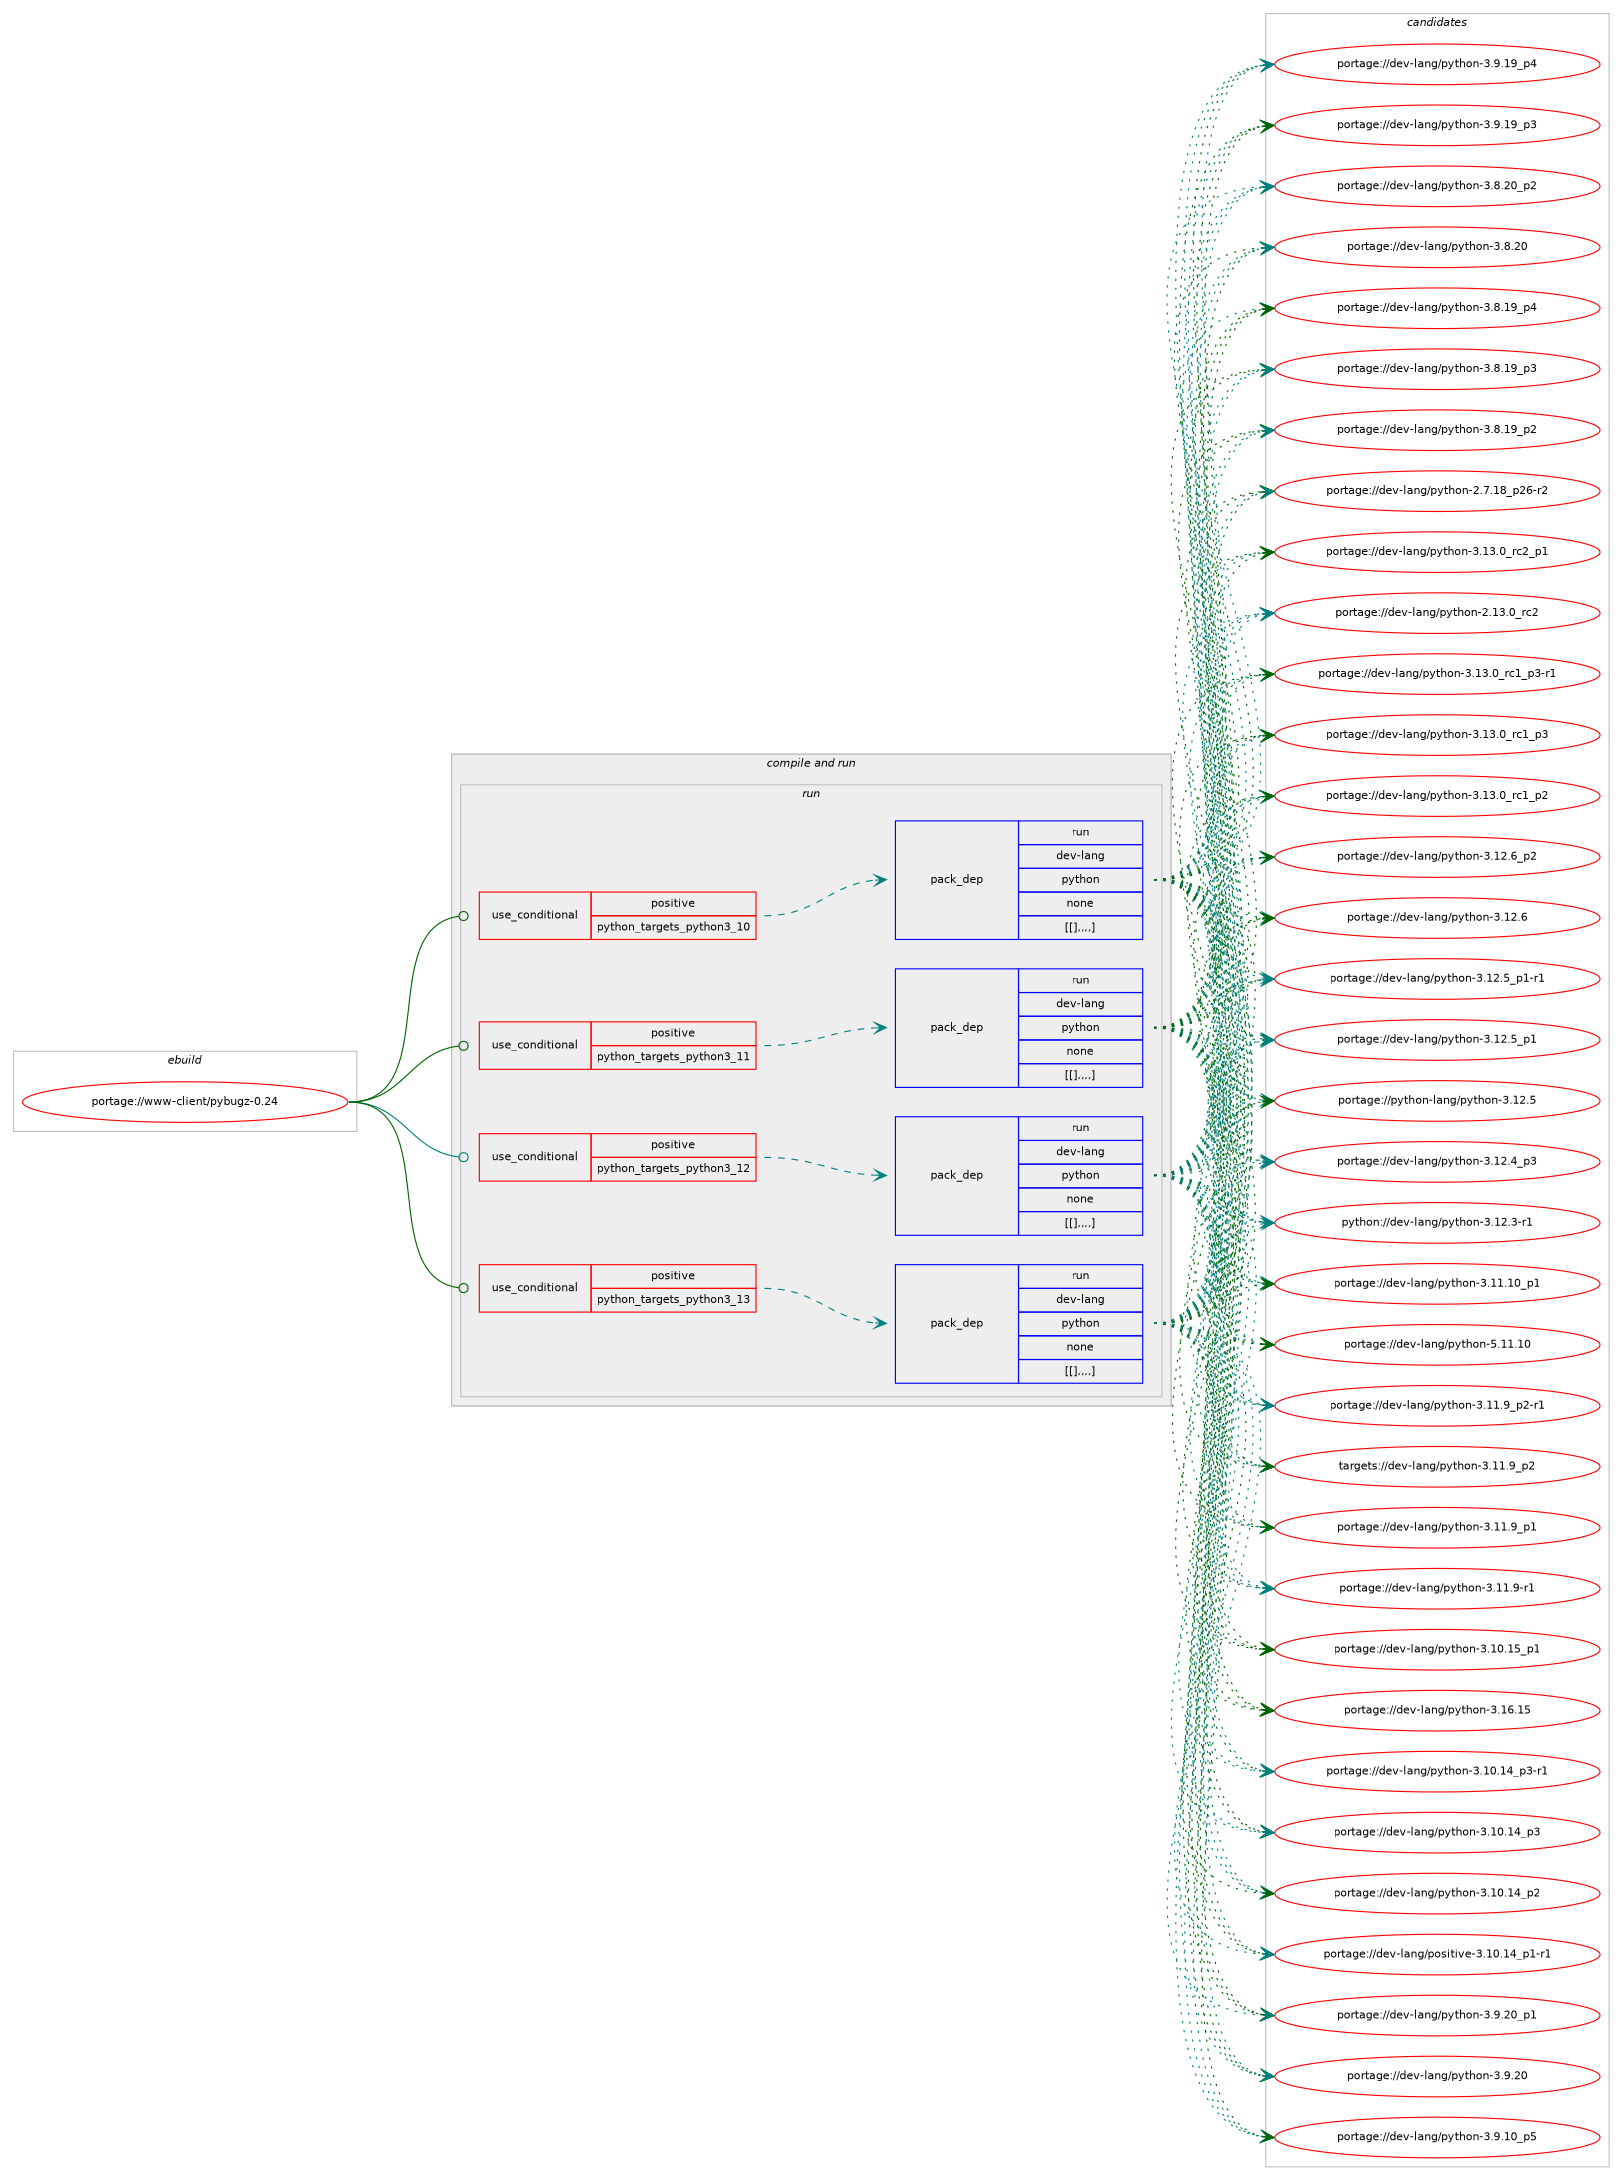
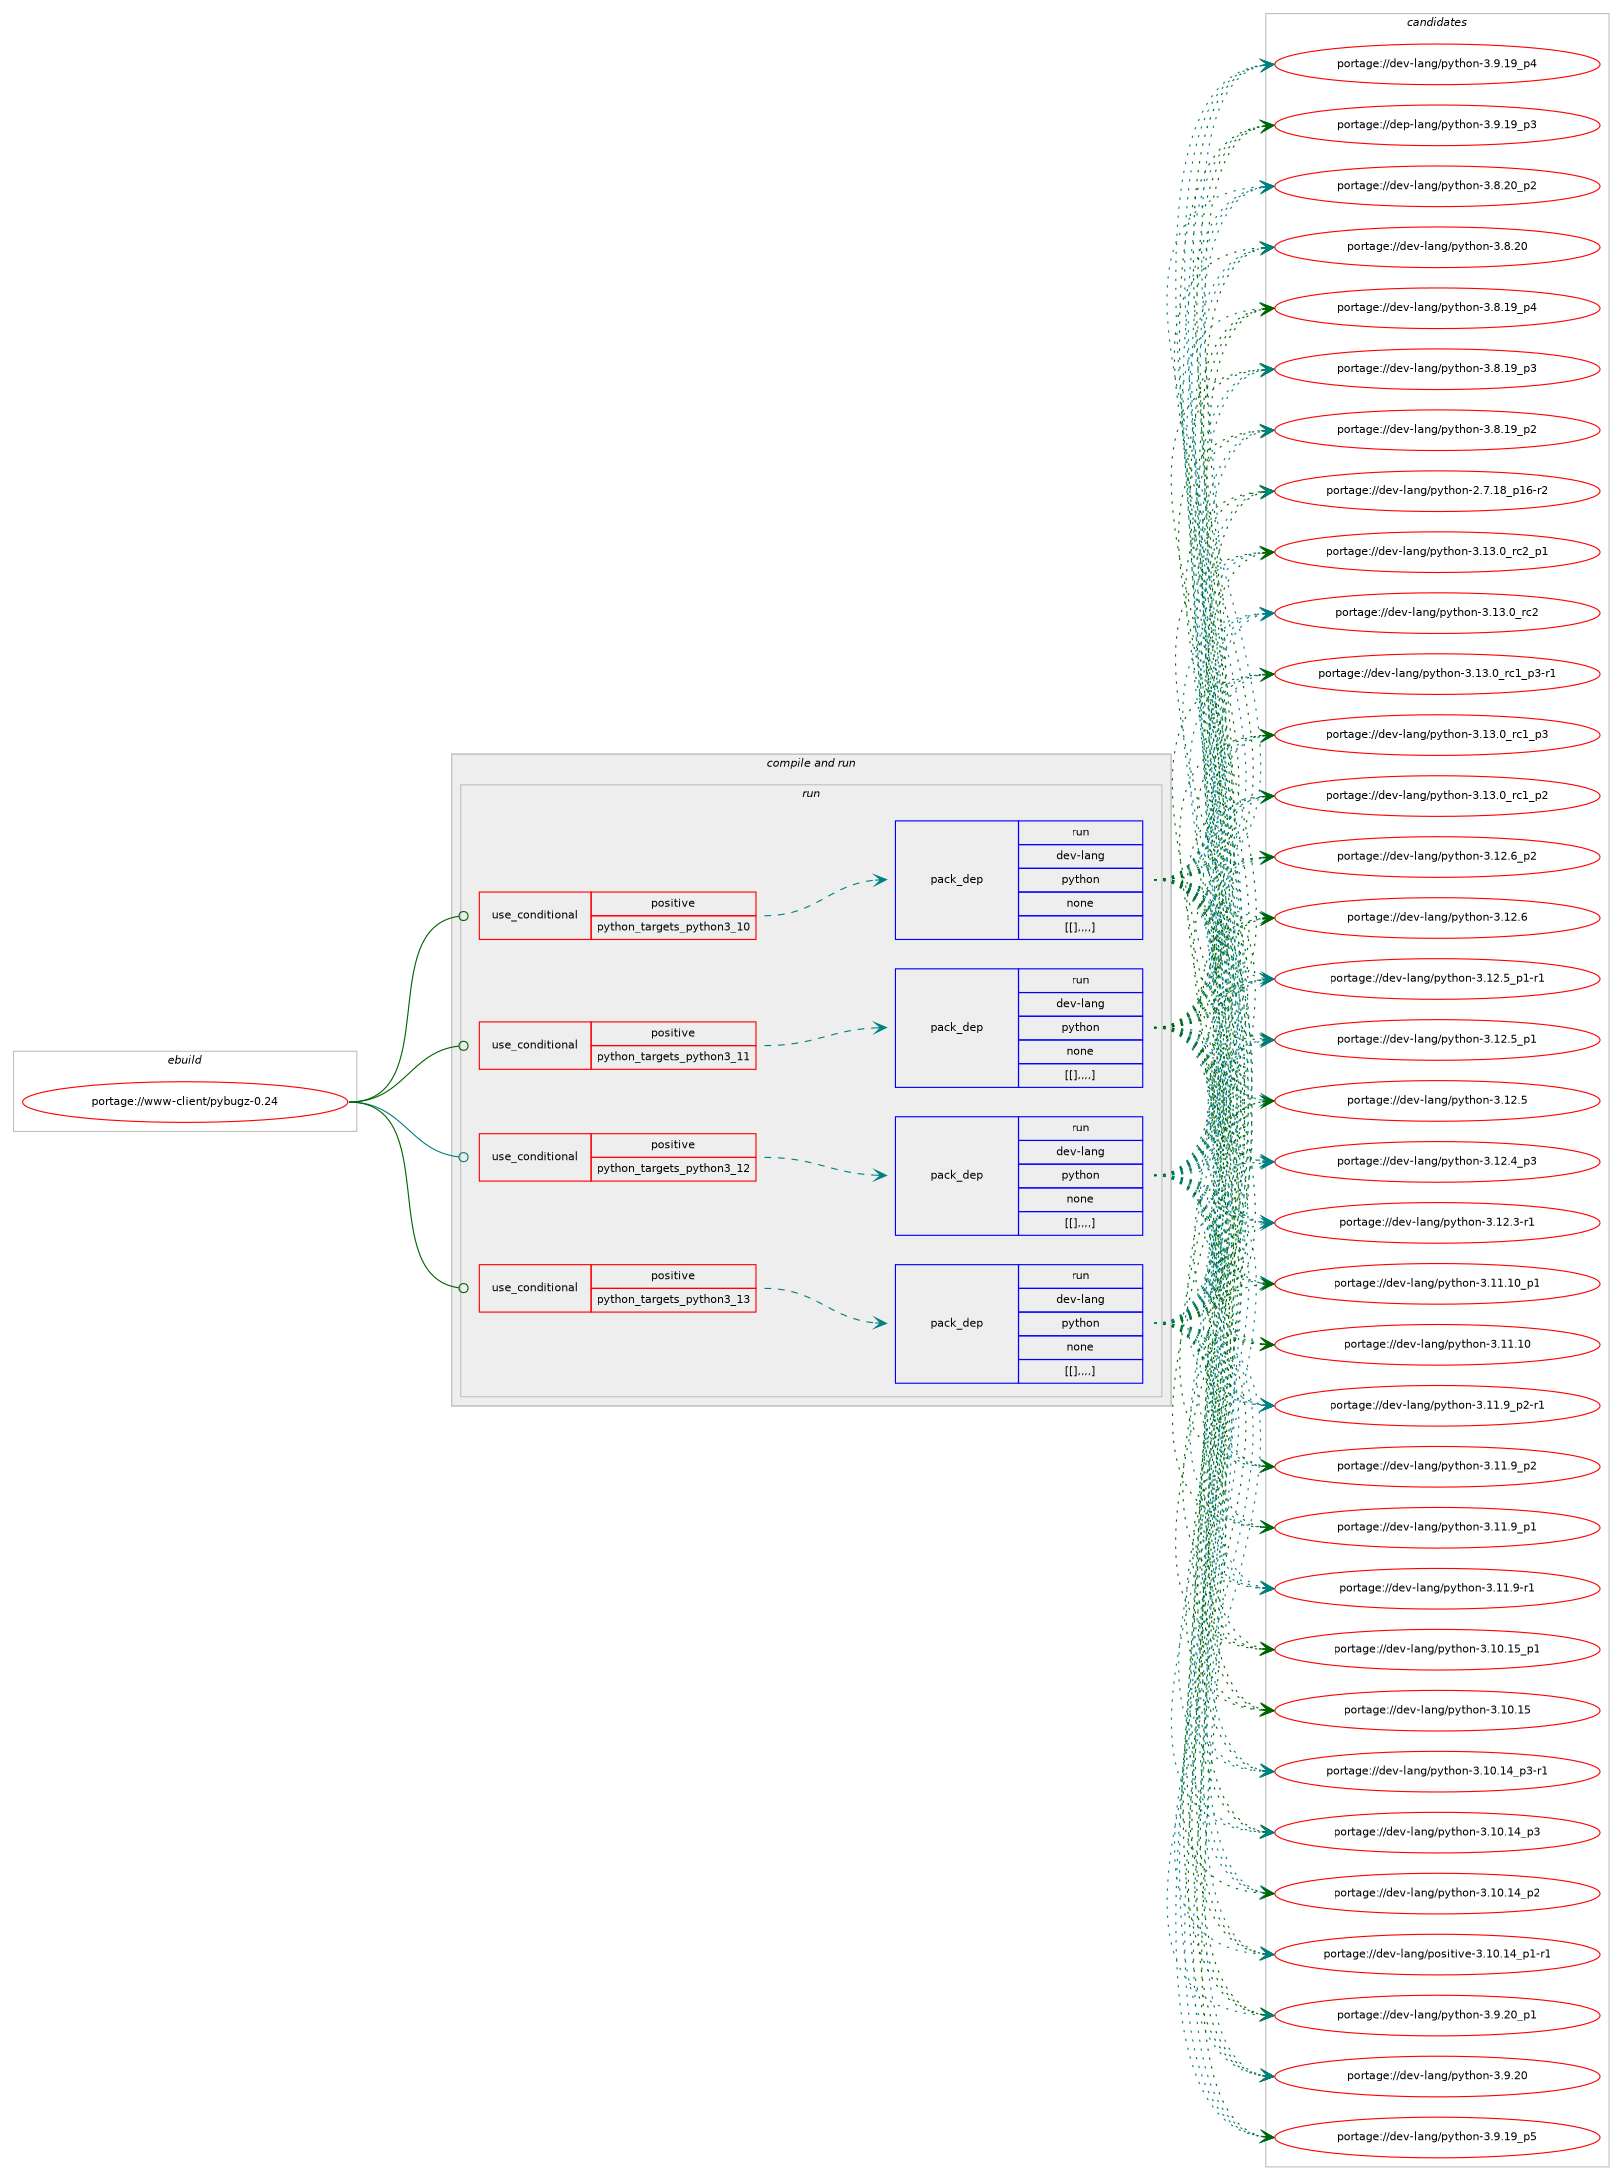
(1437, 125) -> (1437, 125)
(1437, 491) -> (1437, 491)
(1437, 613) -> (1437, 613)
(1437, 1101) -> (1437, 1101)
(1437, 1223) -> (1437, 1223)
(1437, 1345) -> (1437, 1345)
(1437, 1467) -> (1437, 1467)
(1437, 1711) -> (1437, 1711)
(1437, 2138) -> (1437, 2138)
